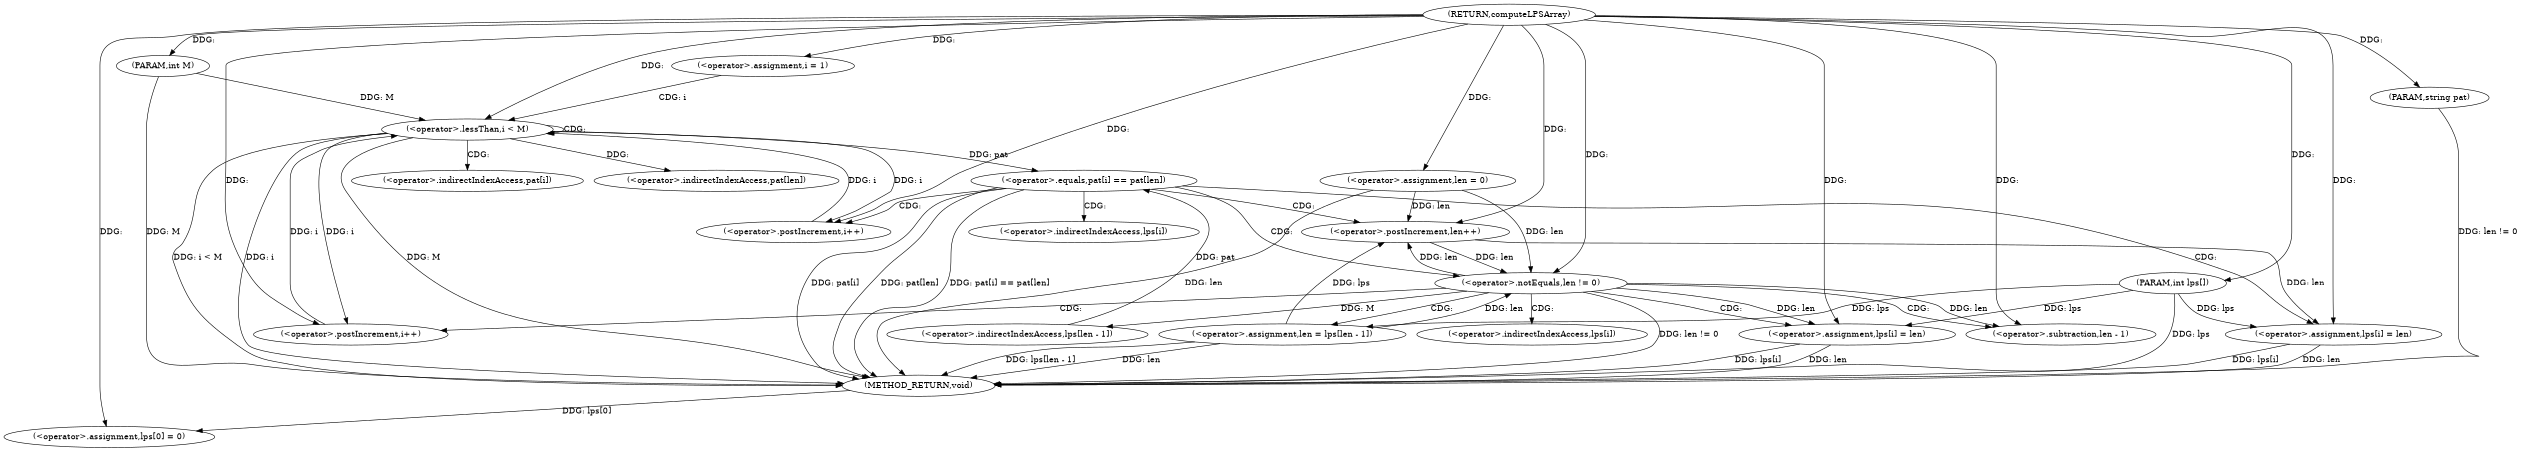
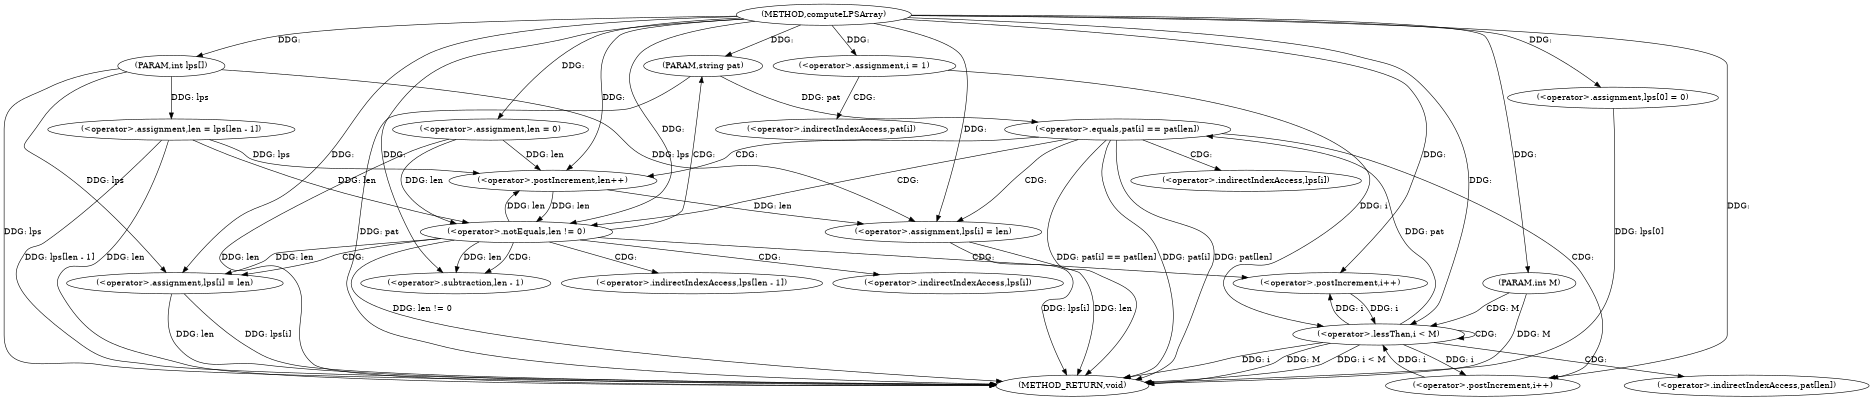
(1509, 15) -> (824, 15)
(377, 98) -> (1503, 309)
(673, 98) -> (1374, 206)
(467, 152) -> (849, 95)
(619, 155) -> (1597, 360)
(2488, 232) -> (380, 232)
(1185, 266) -> (873, 118)
(1358, 309) -> (627, 258)
(1413, 309) -> (688, 184)
(526, 411) -> (1487, 365)
